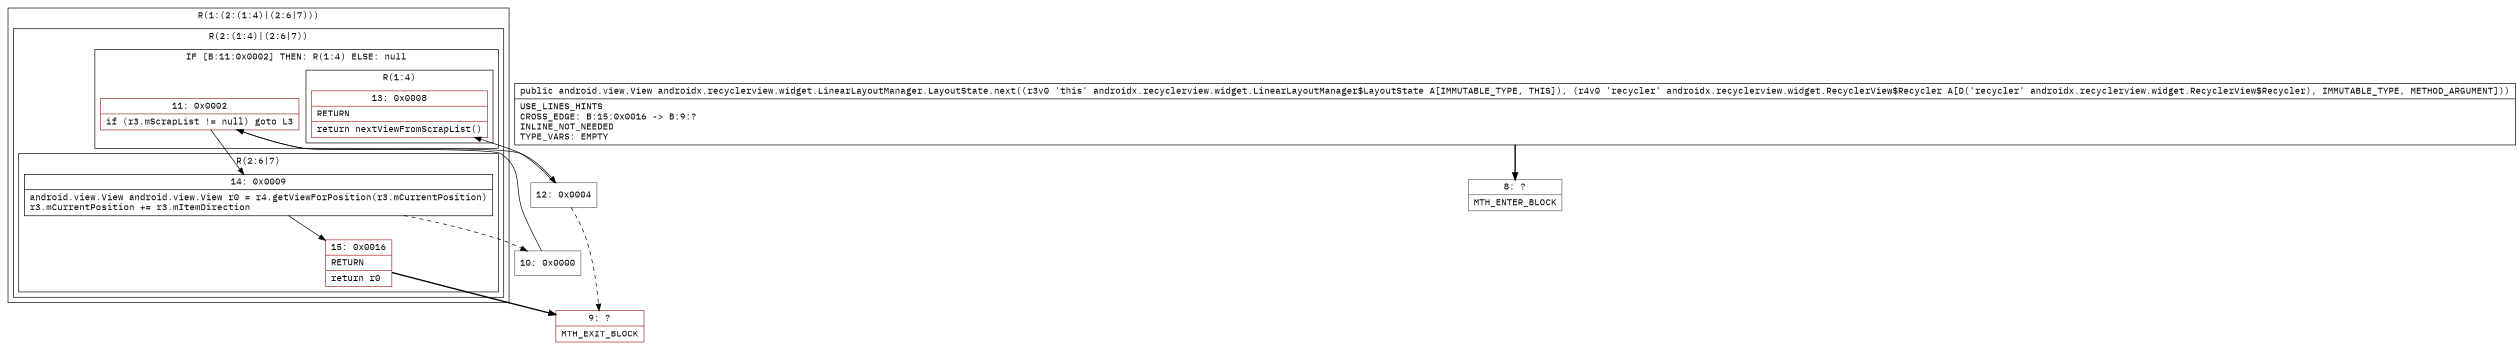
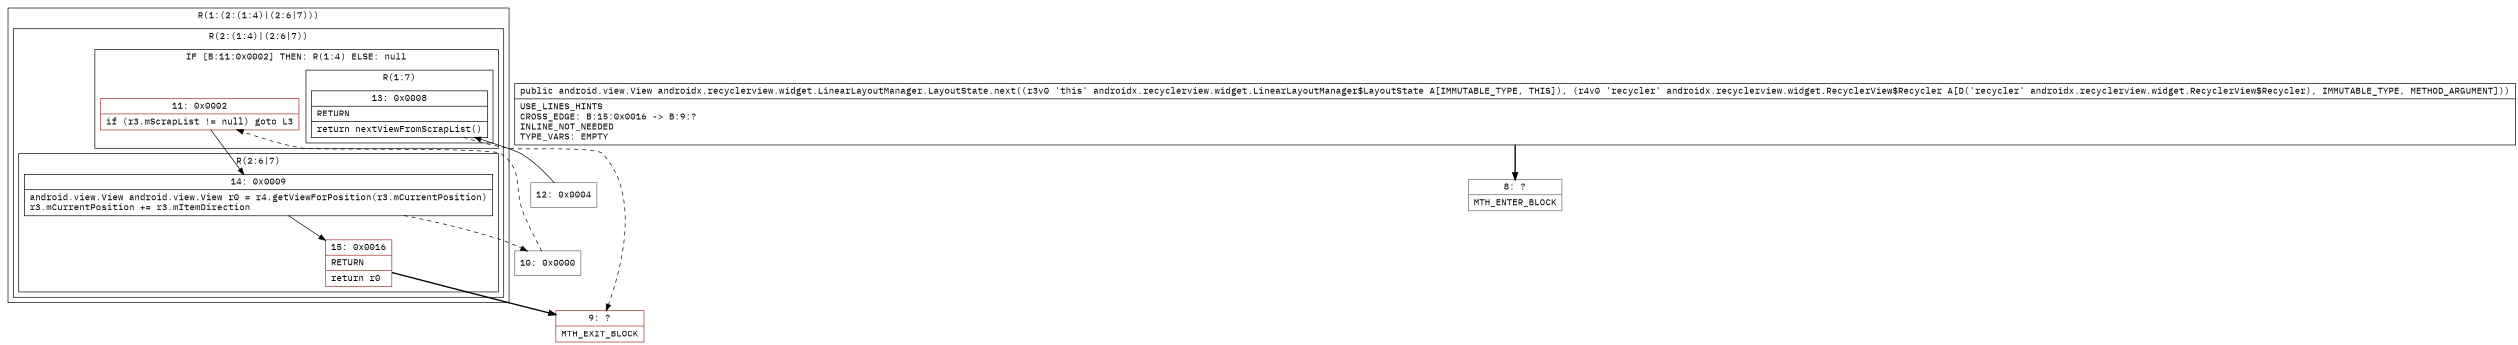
(399, 78) -> (399, 78)
(399, 114) -> (399, 114)
(397, 149) -> none
(425, 150) -> (425, 150)
(590, 254) -> (608, 161)
